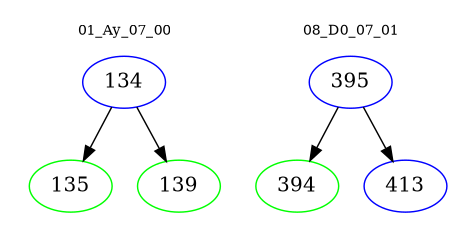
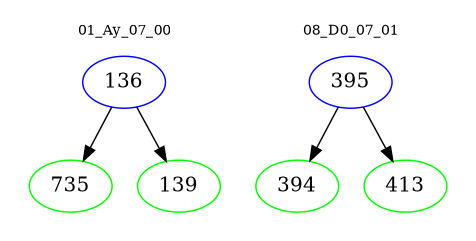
(124, 82) -> (124, 82)
(71, 186) -> (71, 186)
(405, 186) -> (405, 186)
